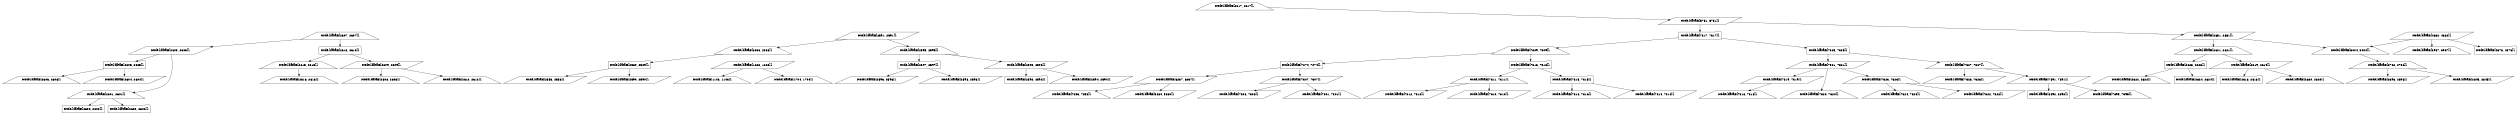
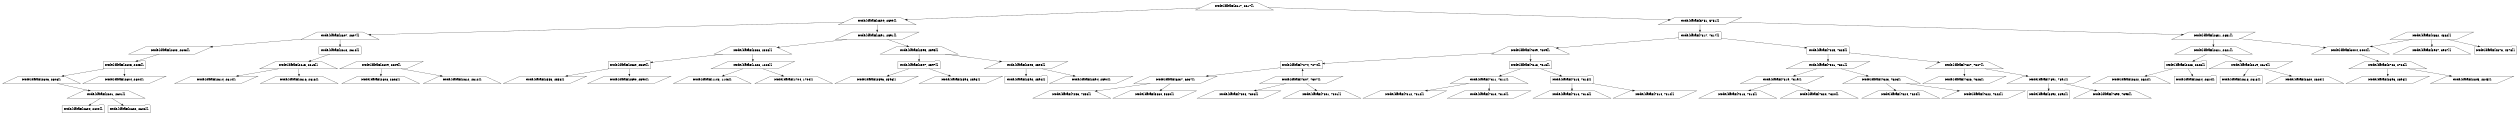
none -> (877, 21)
(360, 57) -> none
none -> (753, 57)
(1300, 71) -> (1303, 74)
(1825, 79) -> (1800, 87)
none -> (216, 80)
(165, 84) -> (73, 87)
